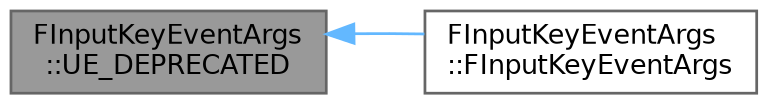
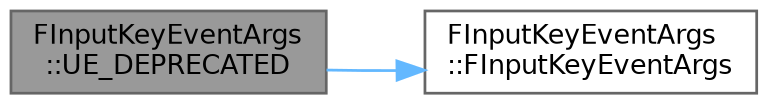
(389, 34) -> (362, 71)
